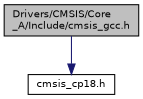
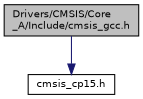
(71, 84) -> (71, 84)
